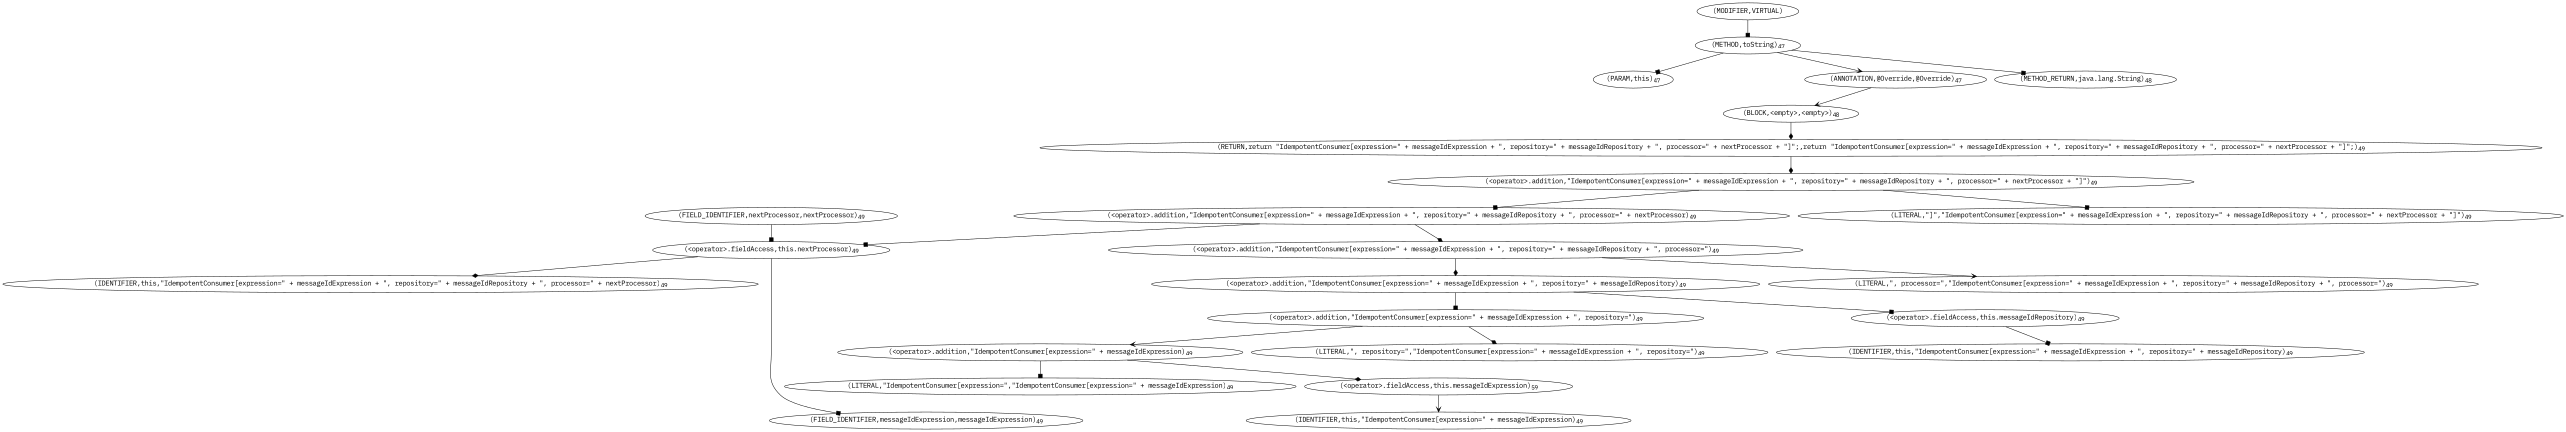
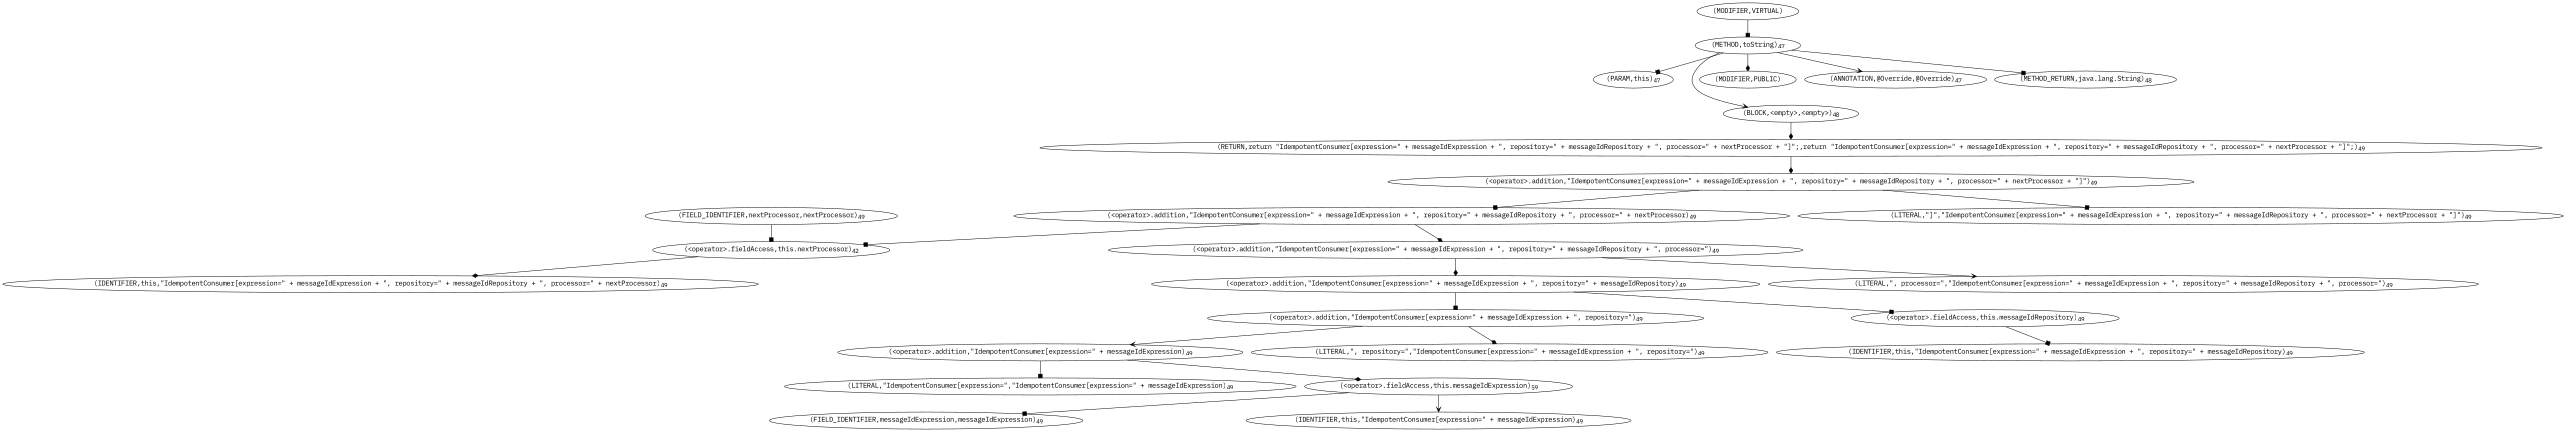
none -> (1748, 80)
(1845, 96) -> (1696, 89)
(855, 249) -> (855, 249)
(771, 358) -> (1188, 403)
